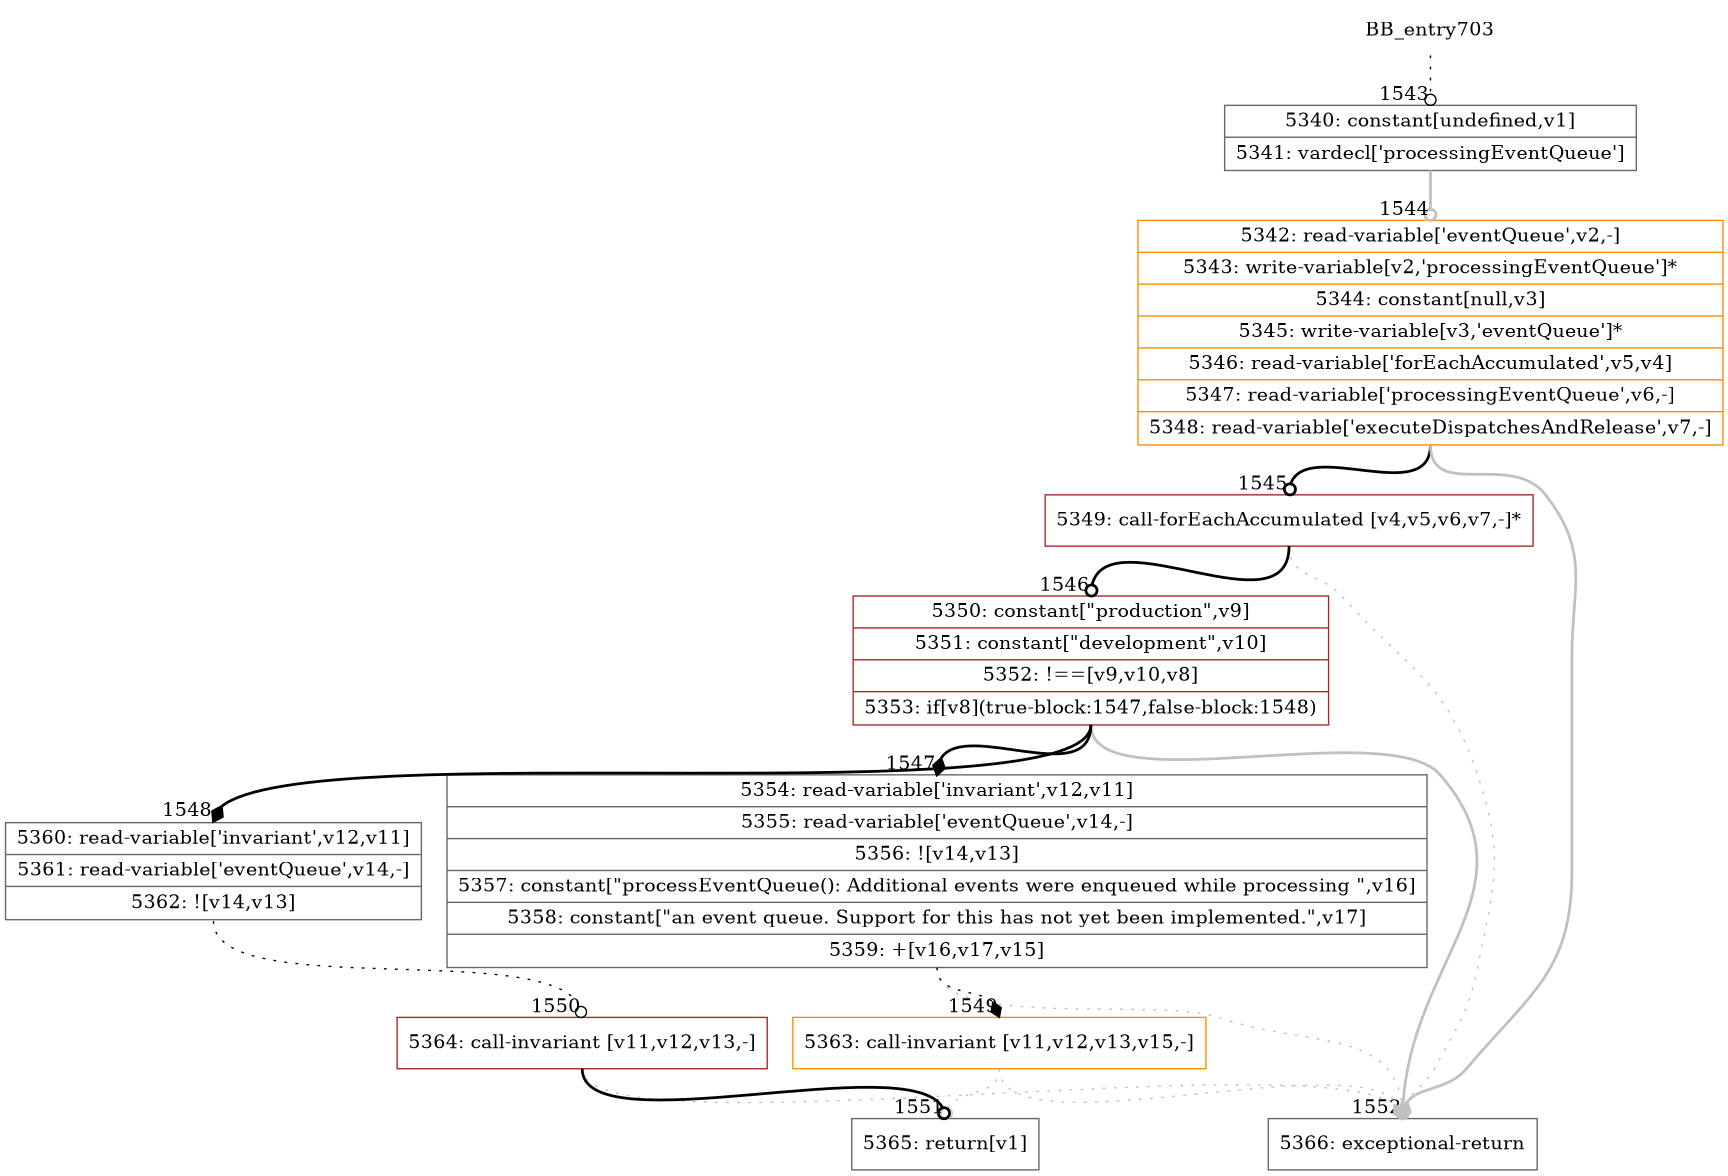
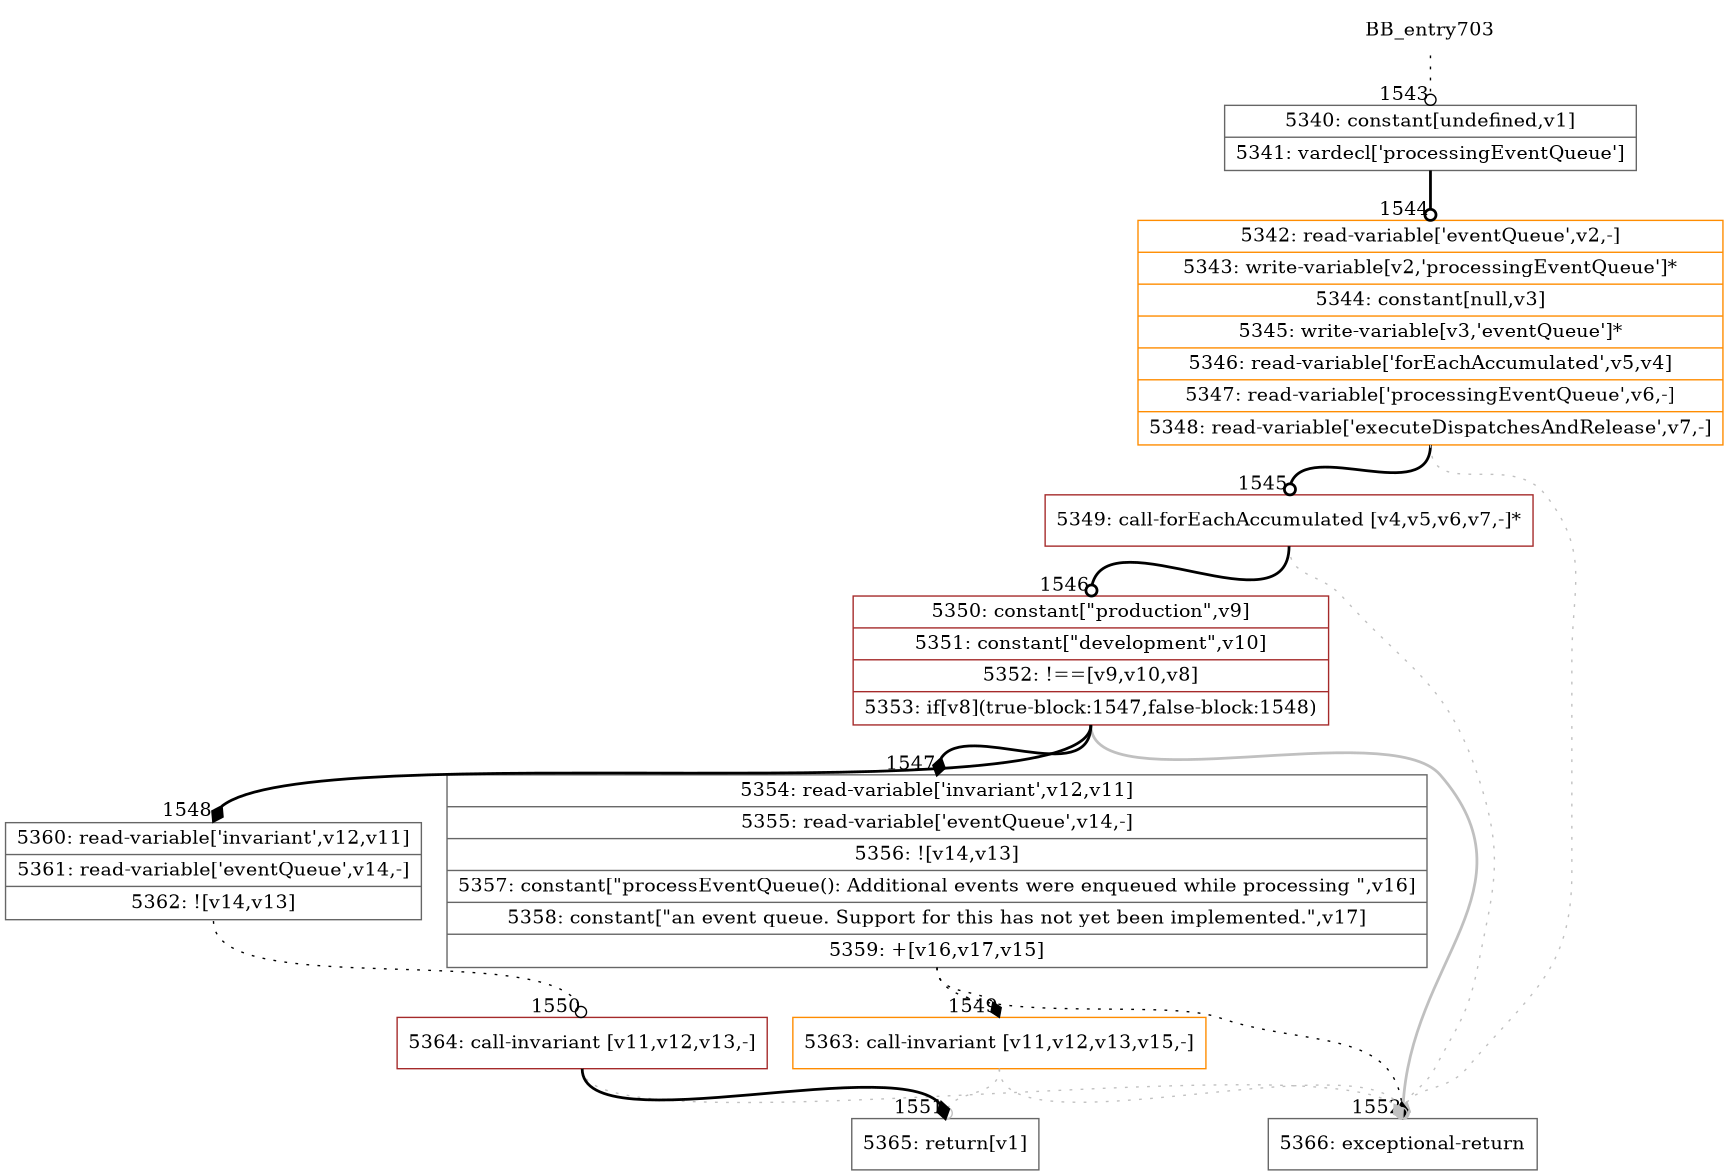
(1430, 190) -> (1430, 190)
(1572, 761) -> (1572, 761)
(1178, 1011) -> (1178, 1011)
(777, 1093) -> (777, 1093)
